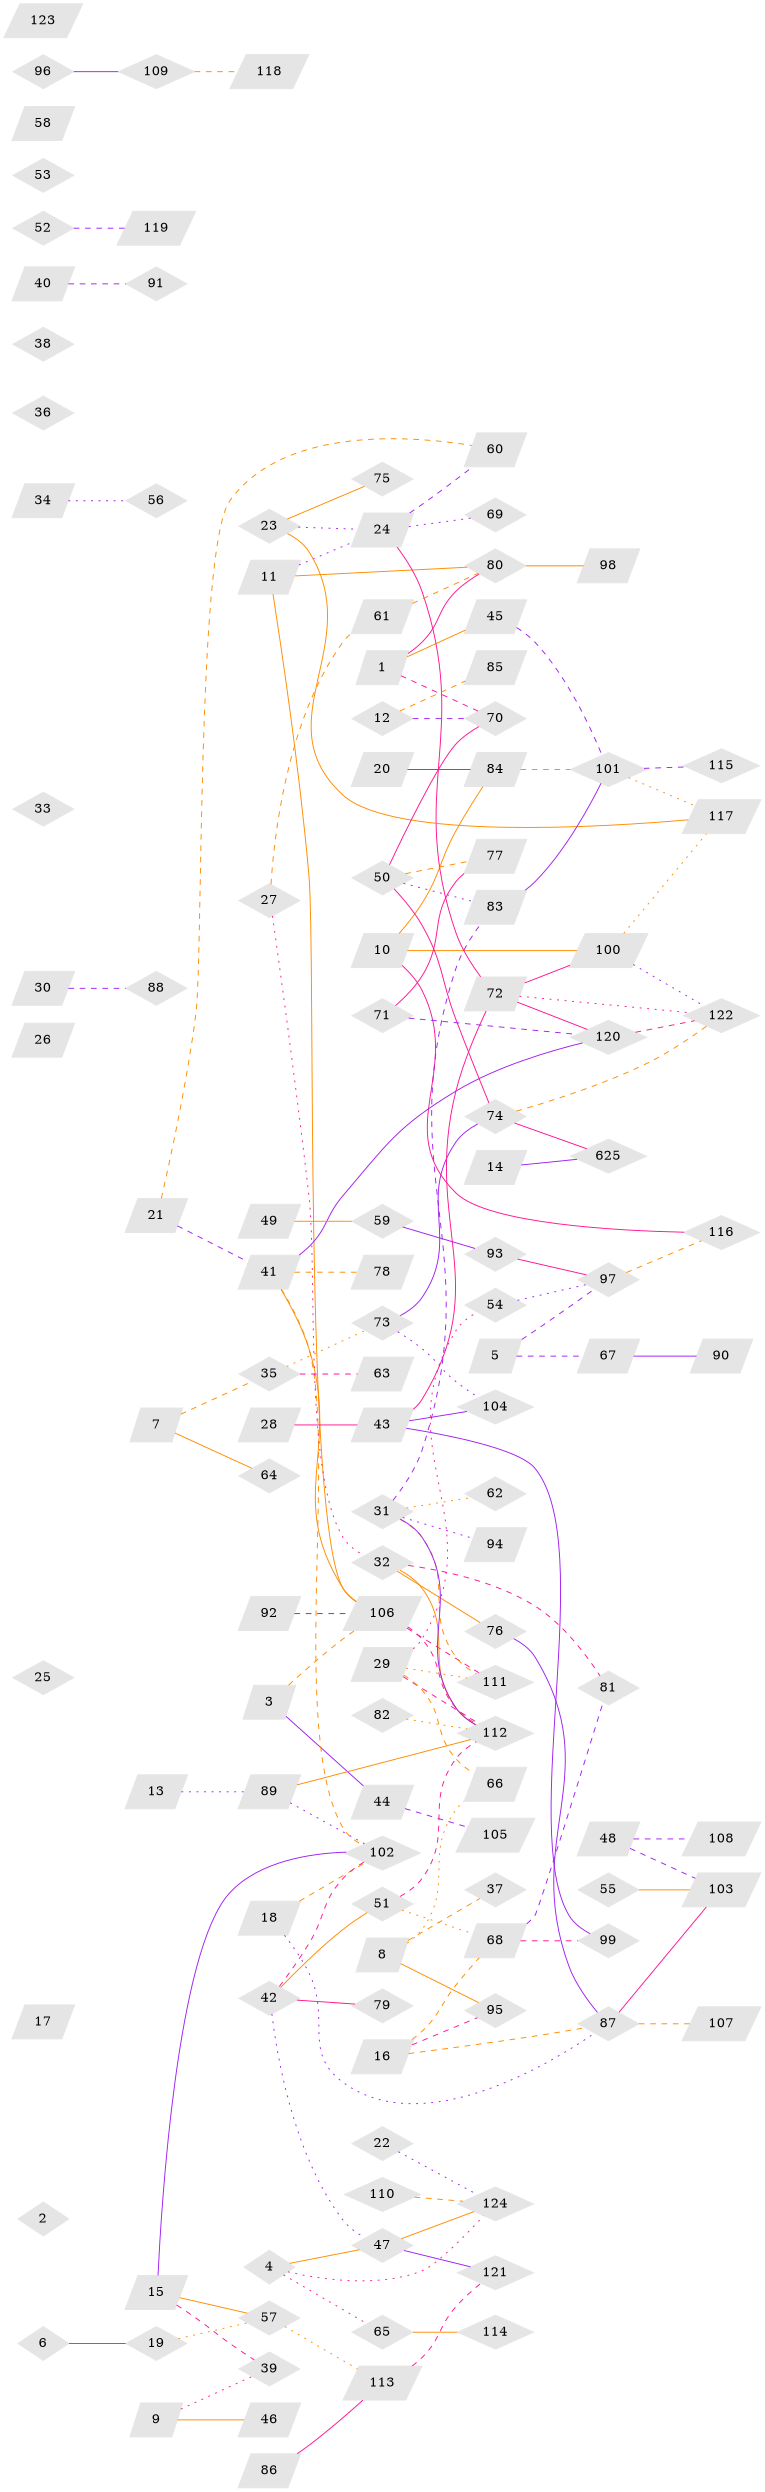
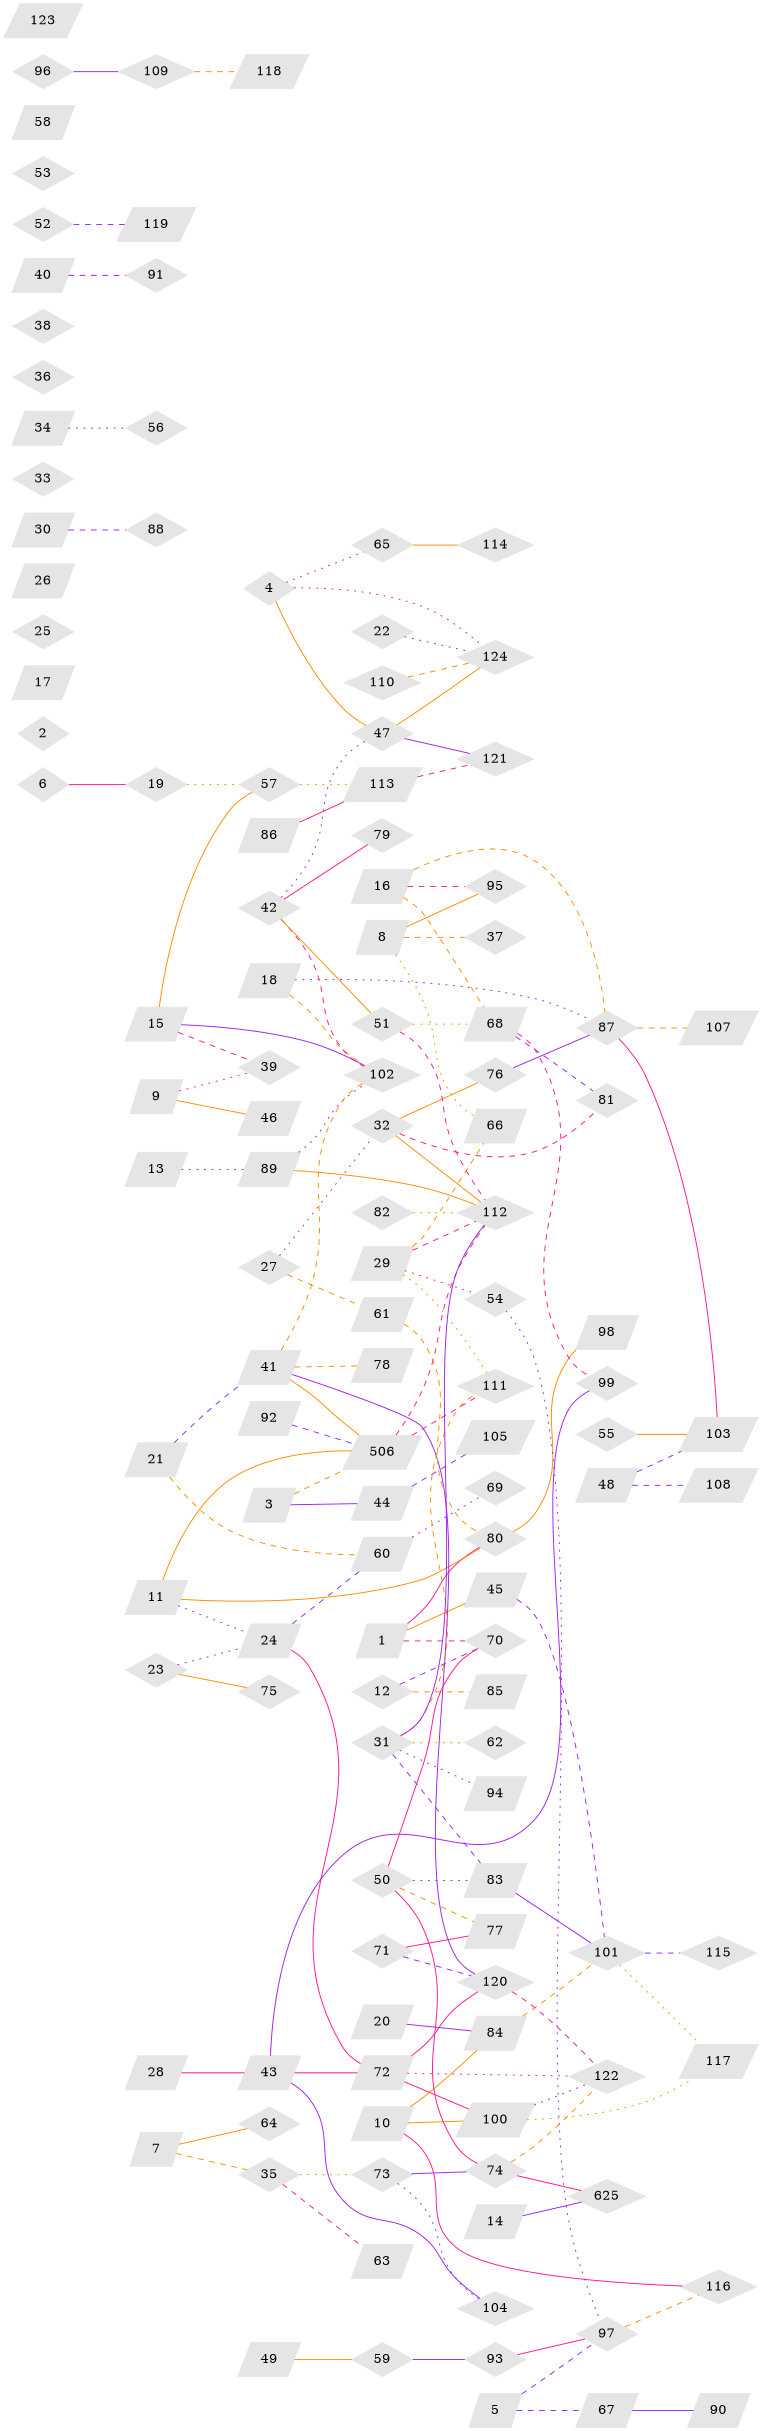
(440, 522) -> (439, 1521)
(372, 810) -> none
(382, 1614) -> (382, 1452)
